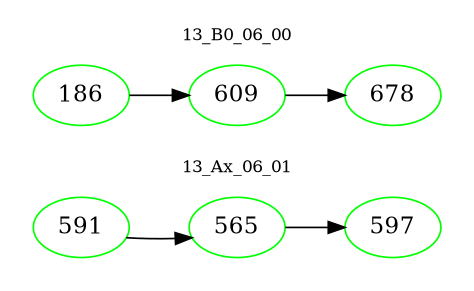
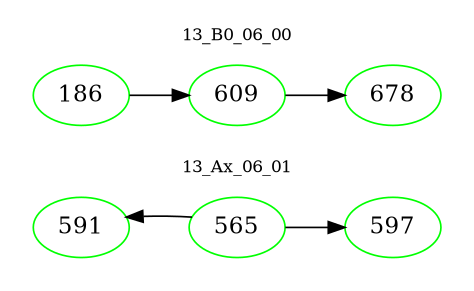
(151, 239) -> (168, 216)
